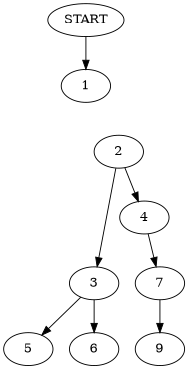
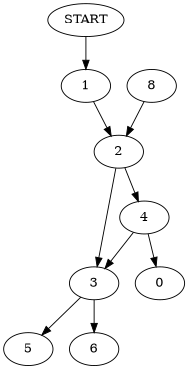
none -> (152, 86)
none -> (100, 115)
none -> (122, 247)
(160, 283) -> (160, 283)
(160, 349) -> none
